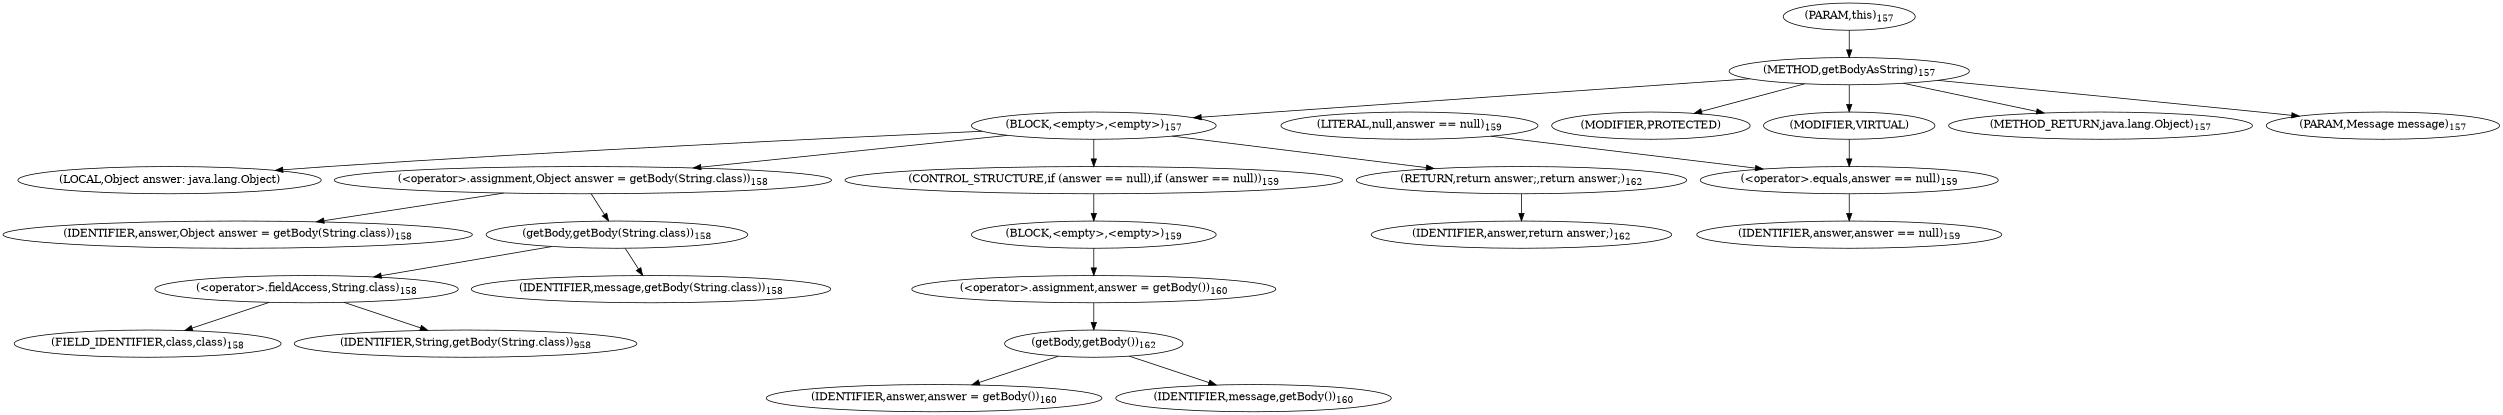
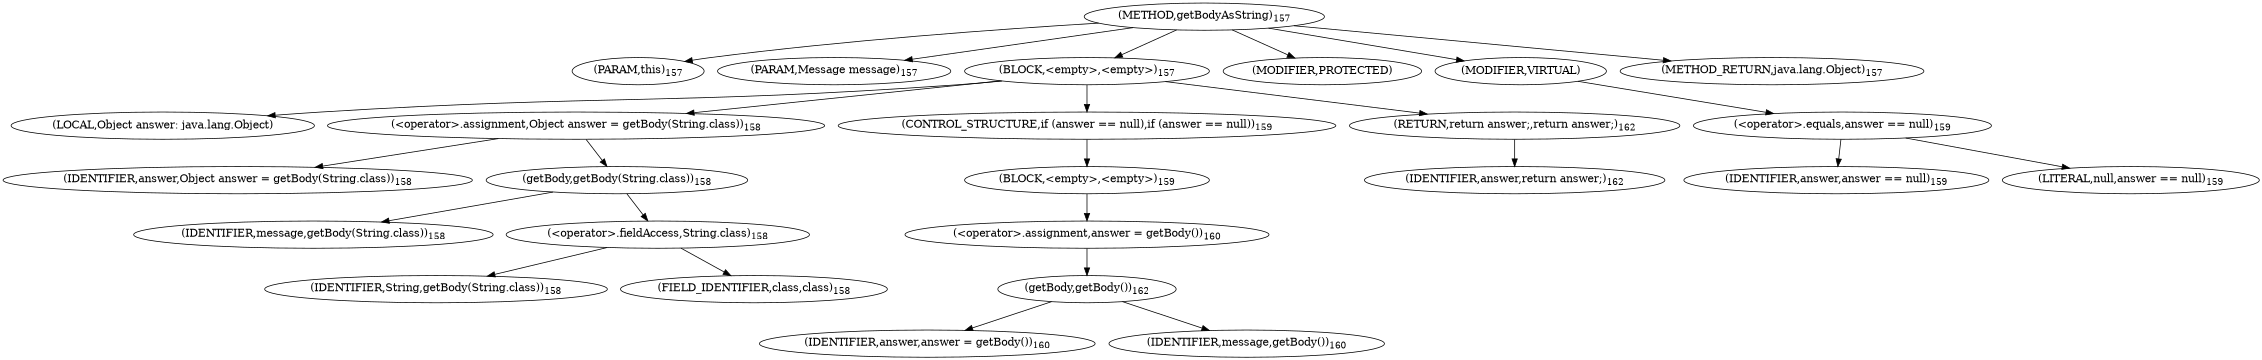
(1849, 40) -> (895, 38)
(1623, 152) -> (1984, 152)
(582, 343) -> (553, 288)
